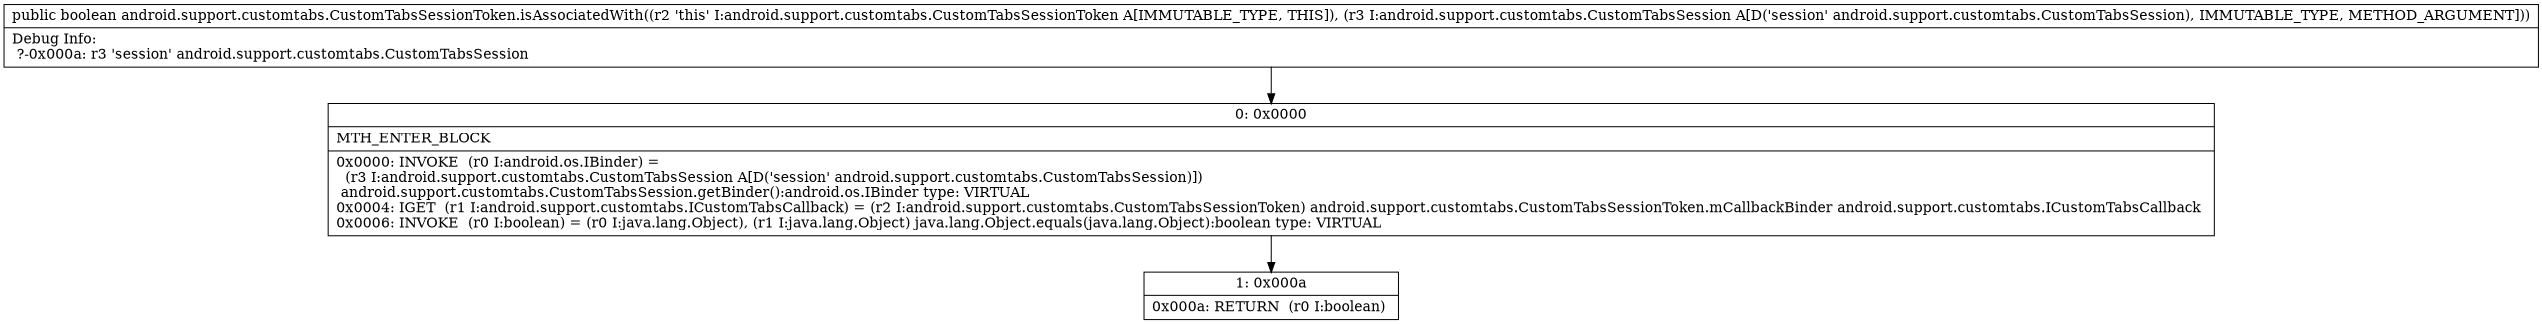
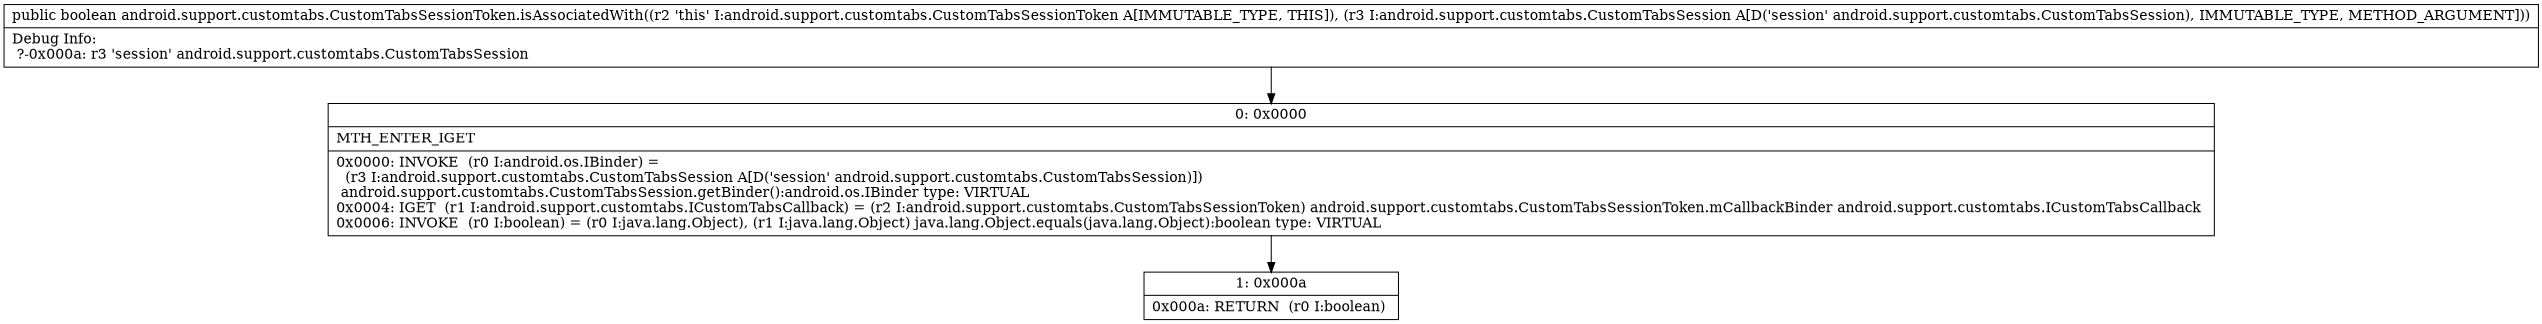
(414, 138) -> (406, 138)
